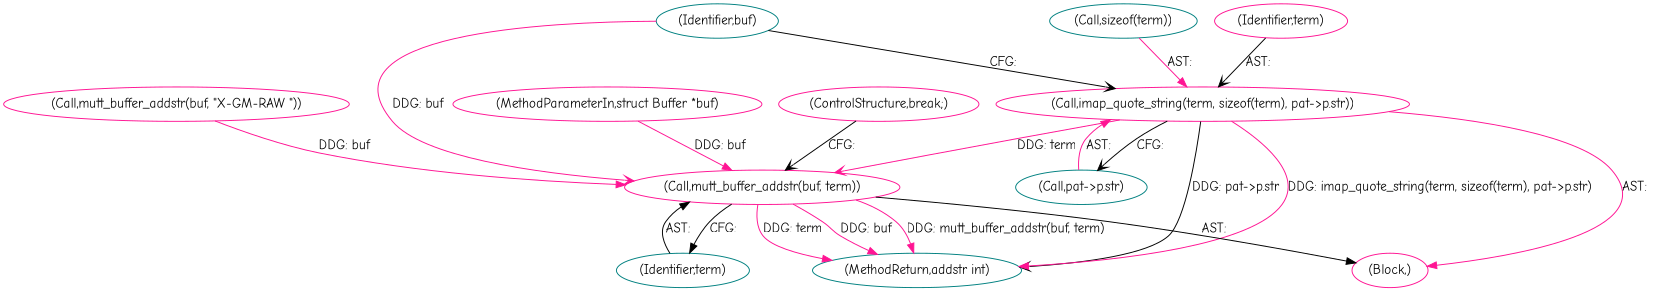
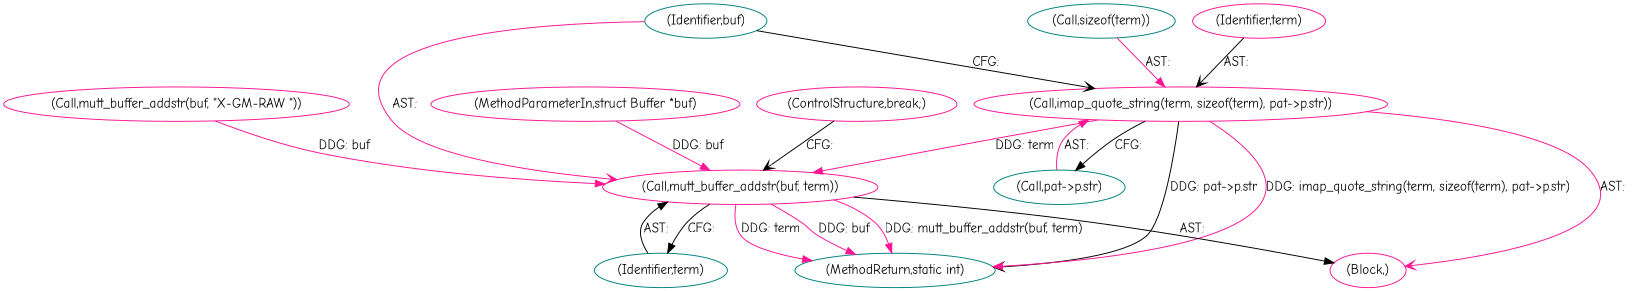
(418, 104) -> (407, 104)
(1134, 140) -> (1112, 140)
(982, 145) -> (960, 145)
(1612, 171) -> (1590, 171)
(917, 270) -> (895, 270)
